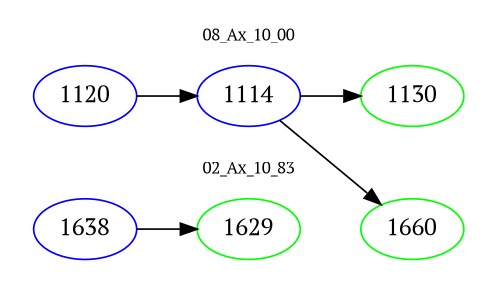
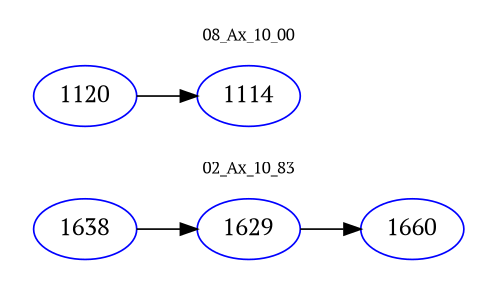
(412, 96) -> none
(332, 164) -> (322, 229)
(249, 229) -> (249, 229)
(412, 229) -> (412, 229)
